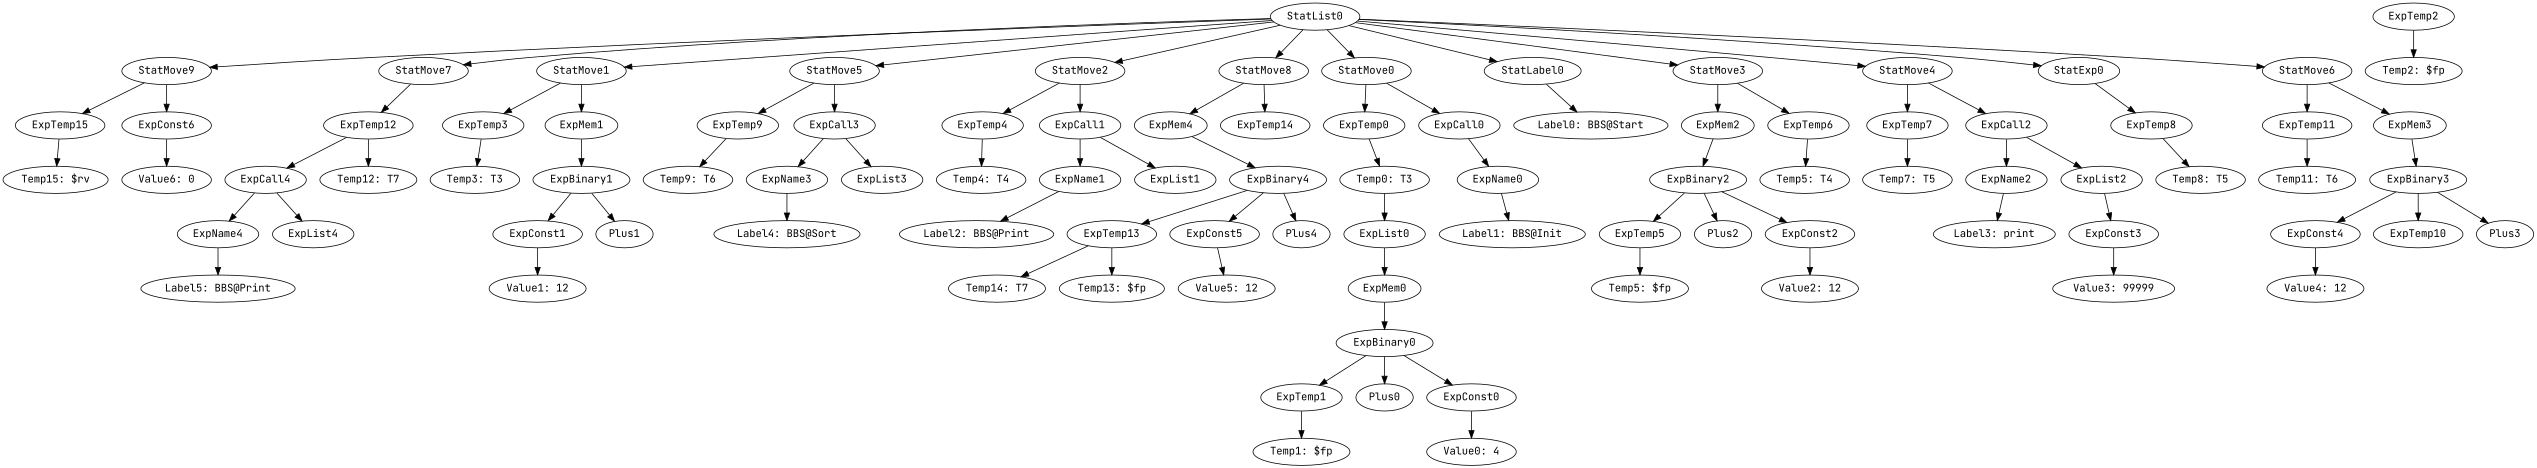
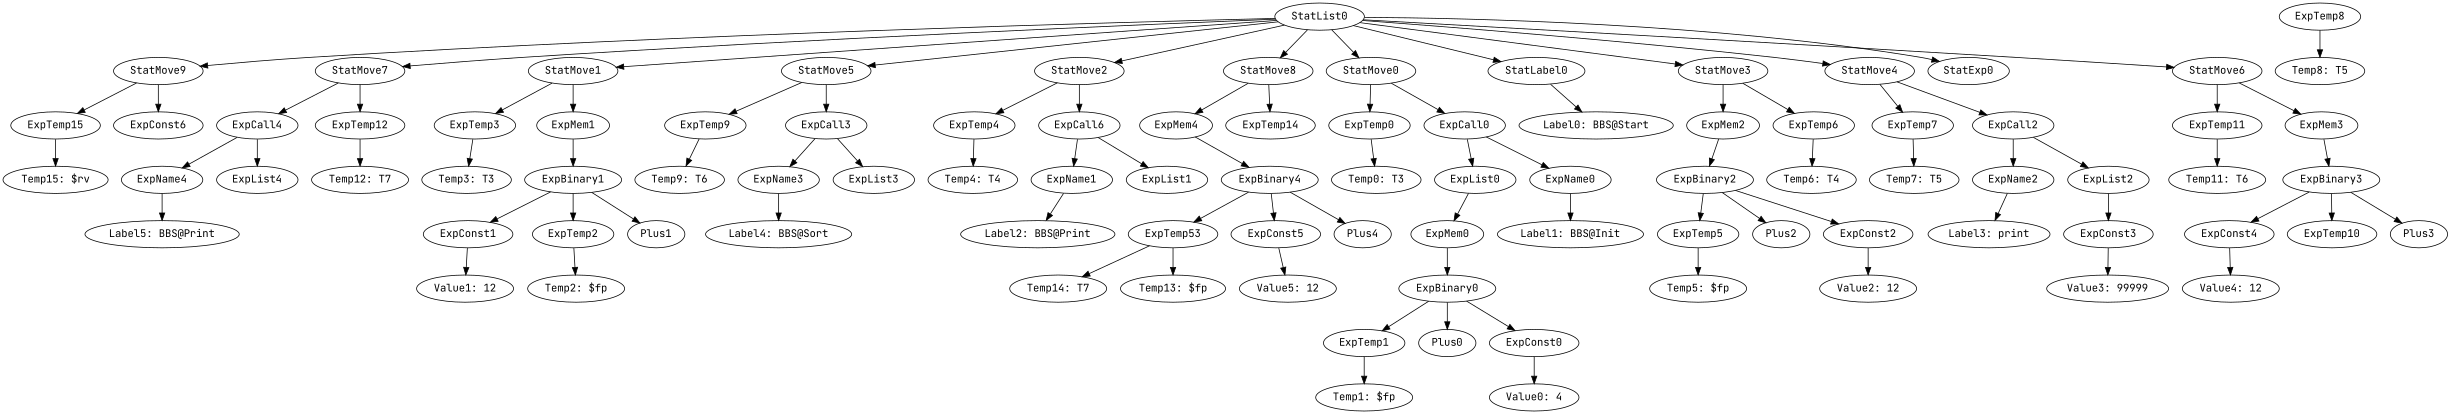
(2112, 96) -> none
(1080, 125) -> (1079, 125)
(320, 151) -> (312, 97)
(167, 180) -> none
(1805, 180) -> (1811, 180)
none -> (573, 203)
(1385, 203) -> (1469, 149)
(1112, 234) -> (1173, 234)
